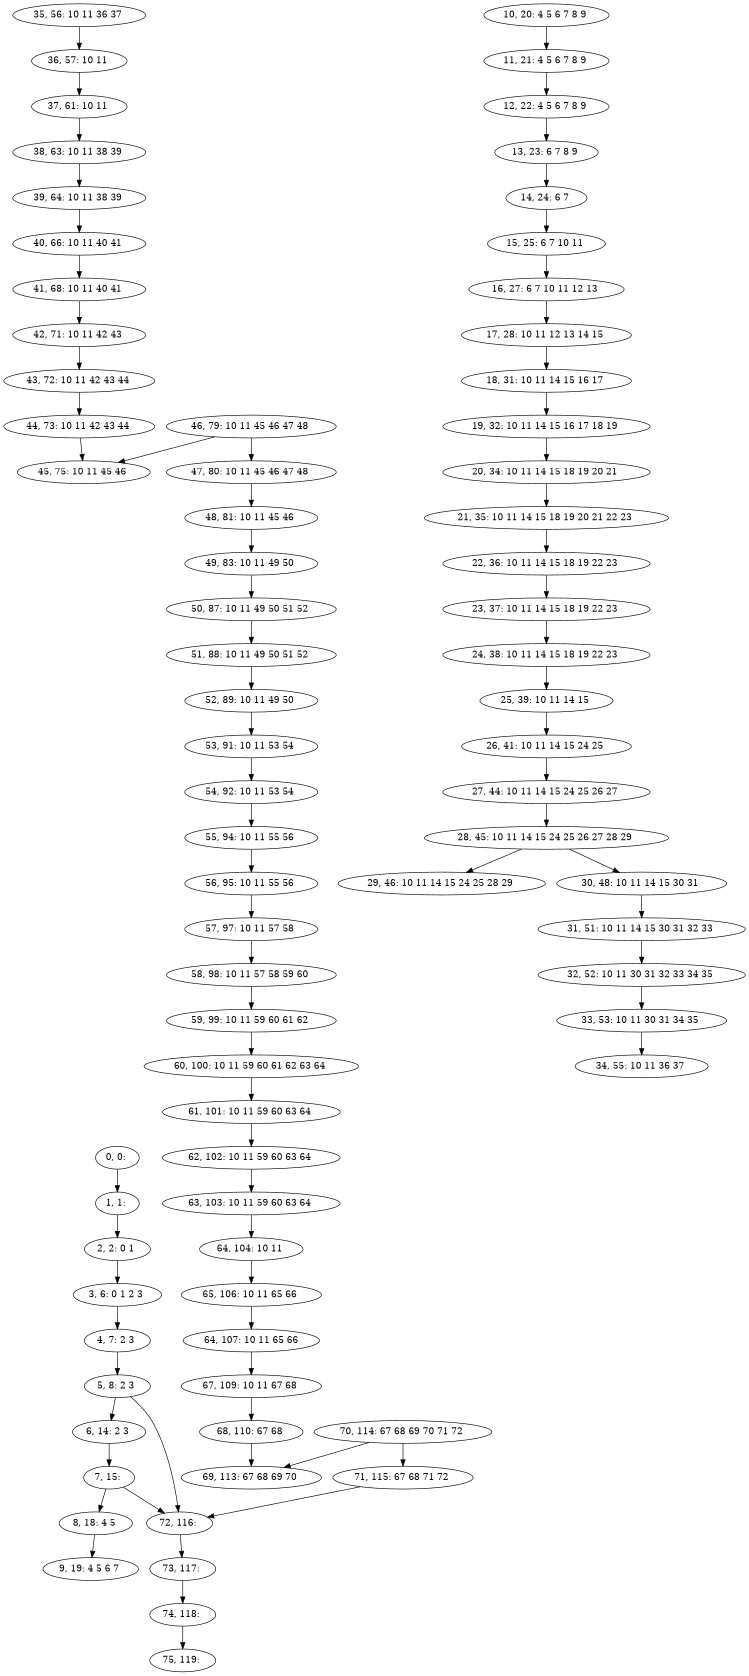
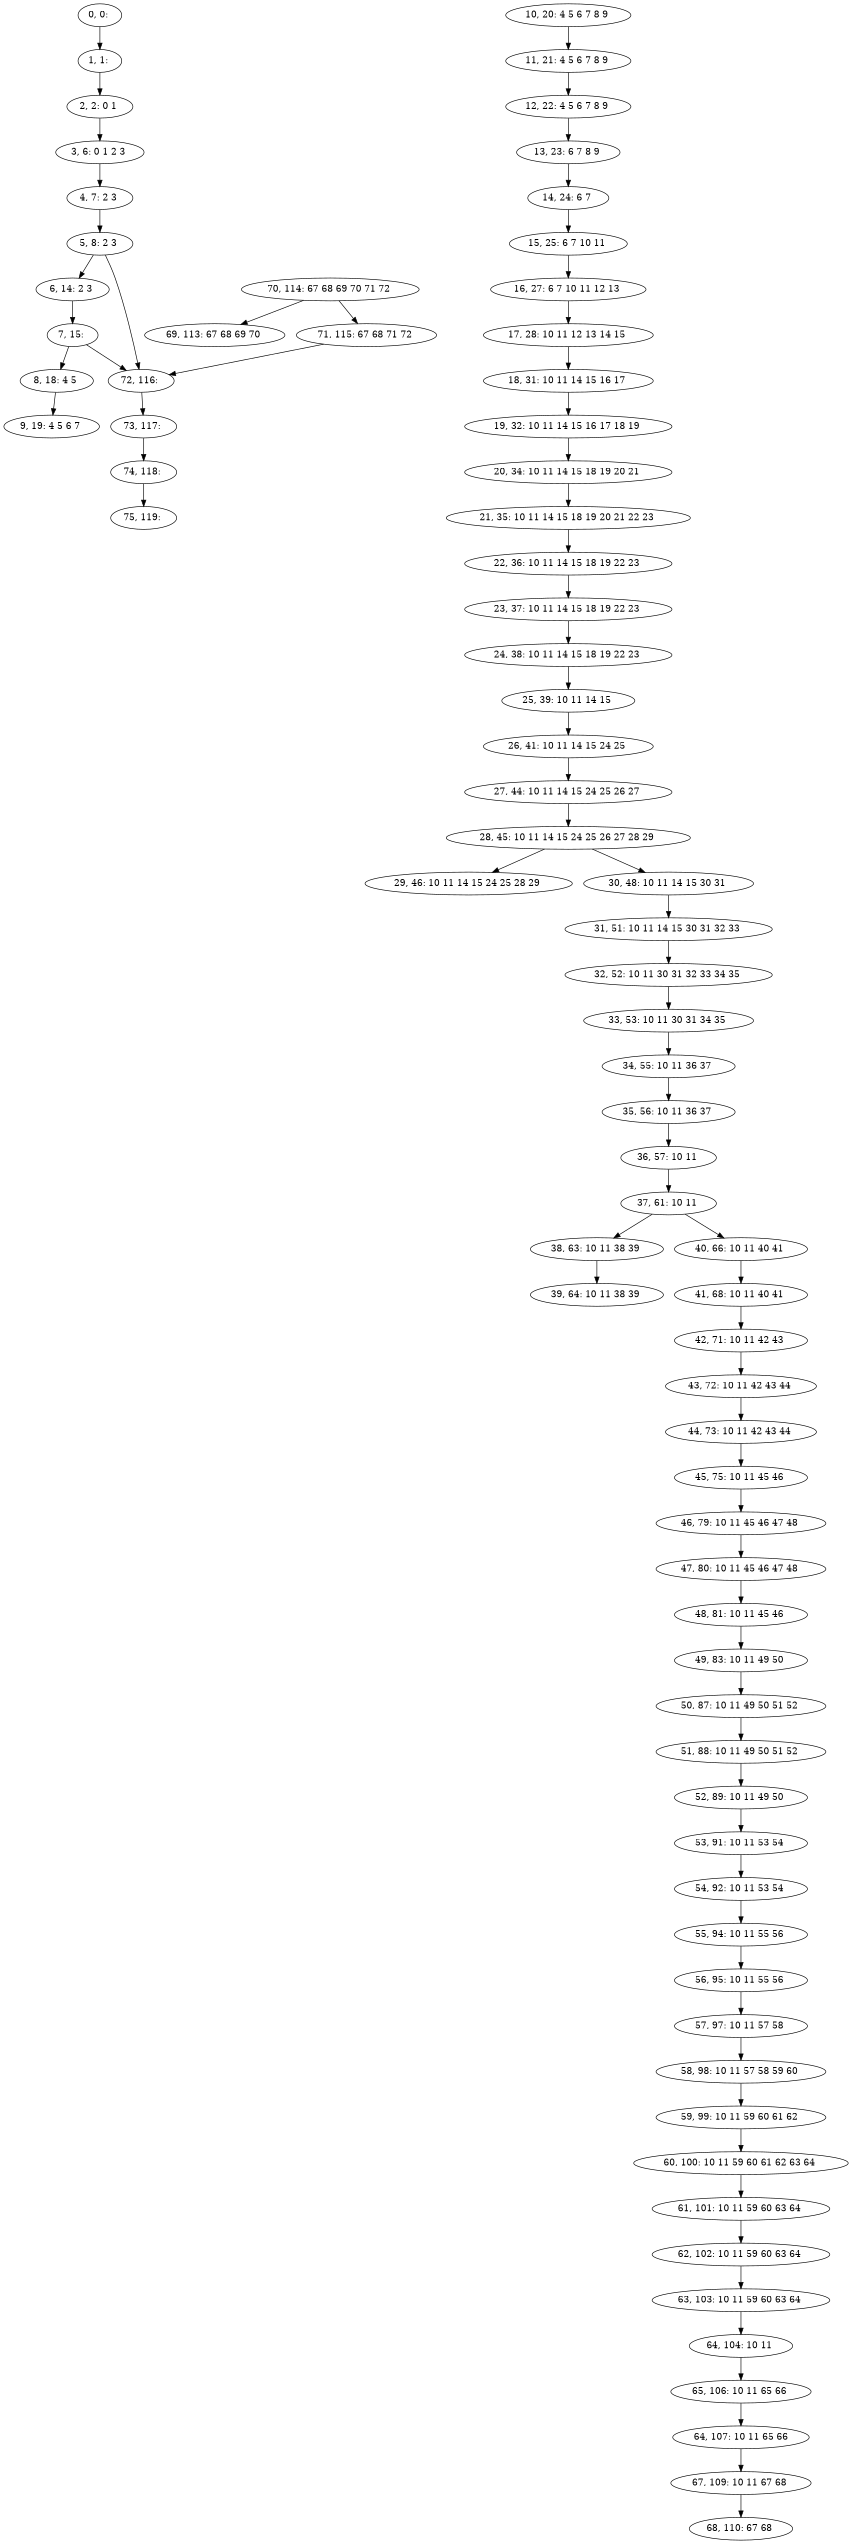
(79, 218) -> (702, 1224)
(170, 449) -> (741, 1497)
none -> (669, 1086)
(251, 1452) -> none
